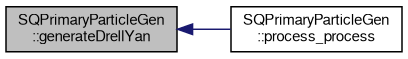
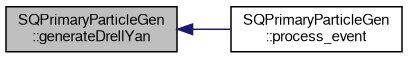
(316, 29) -> (316, 29)
